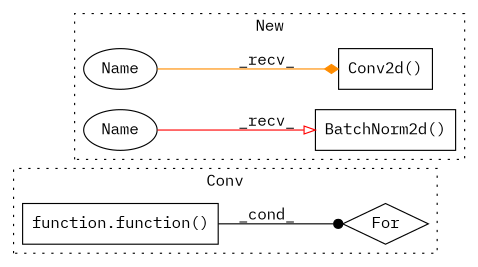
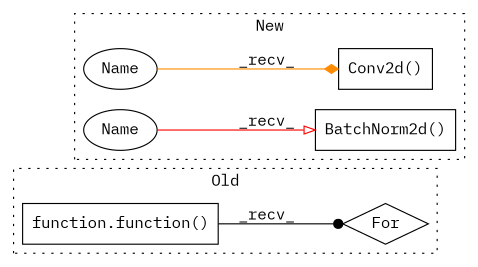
(225, 181) -> (225, 181)
(267, 215) -> (267, 215)
